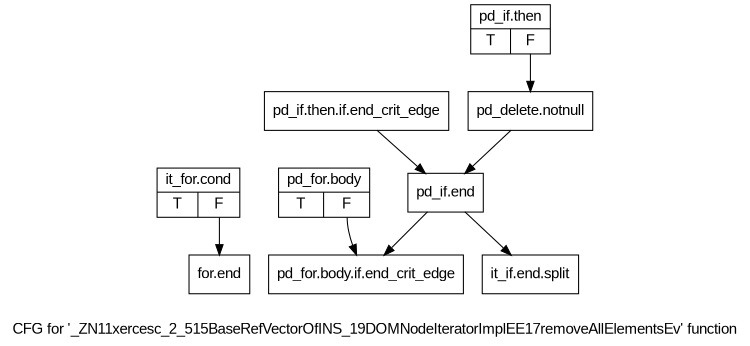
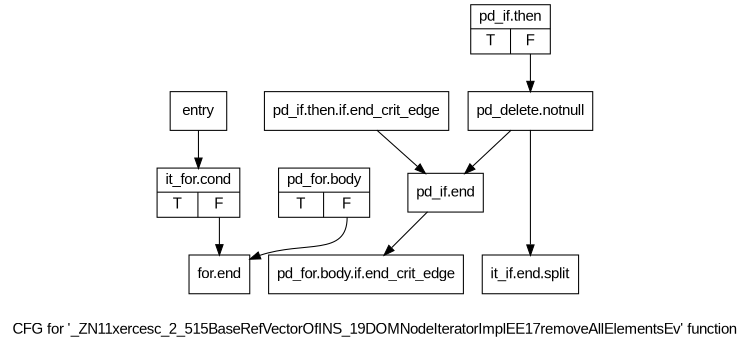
none -> (198, 111)
(484, 230) -> (530, 187)
(349, 232) -> (311, 247)
